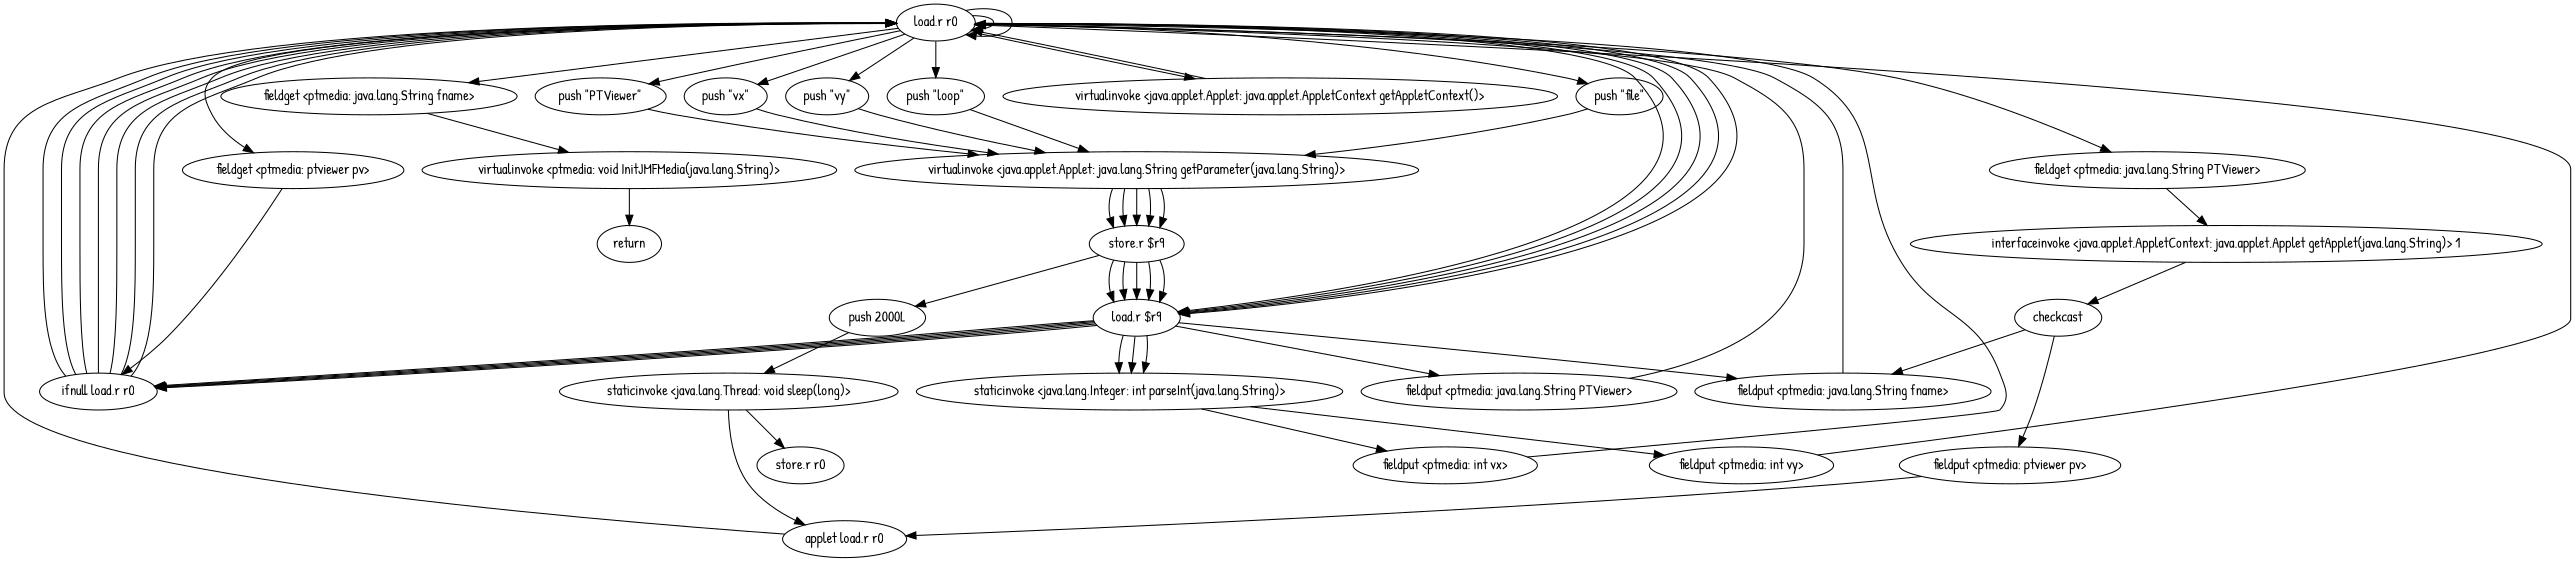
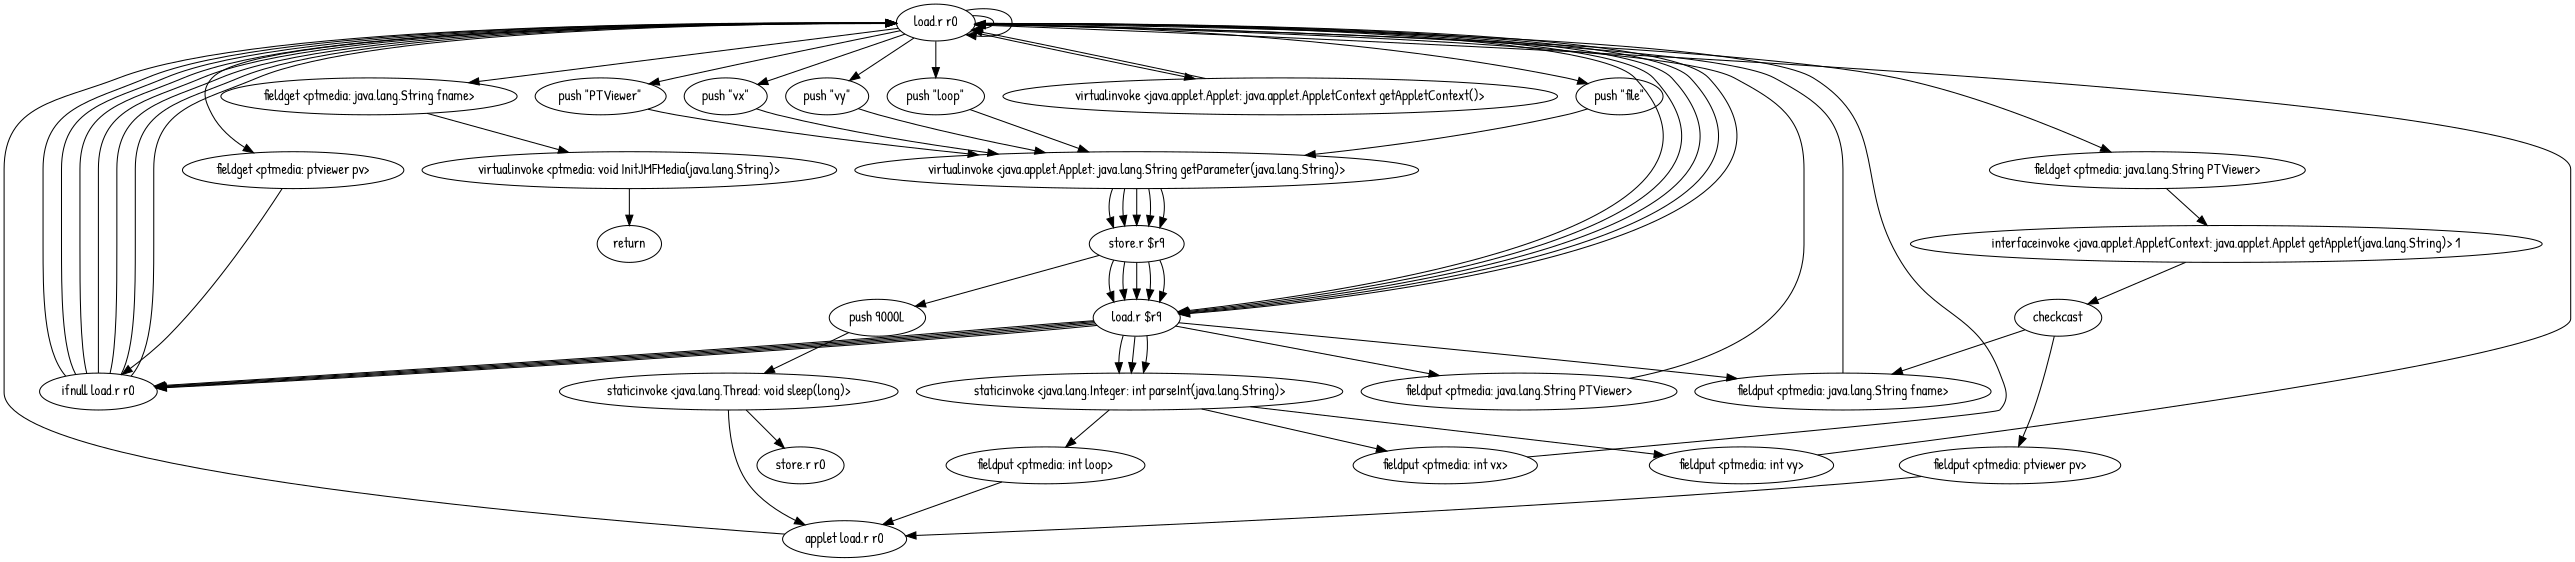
(877, 318) -> (877, 318)
none -> (1046, 465)
